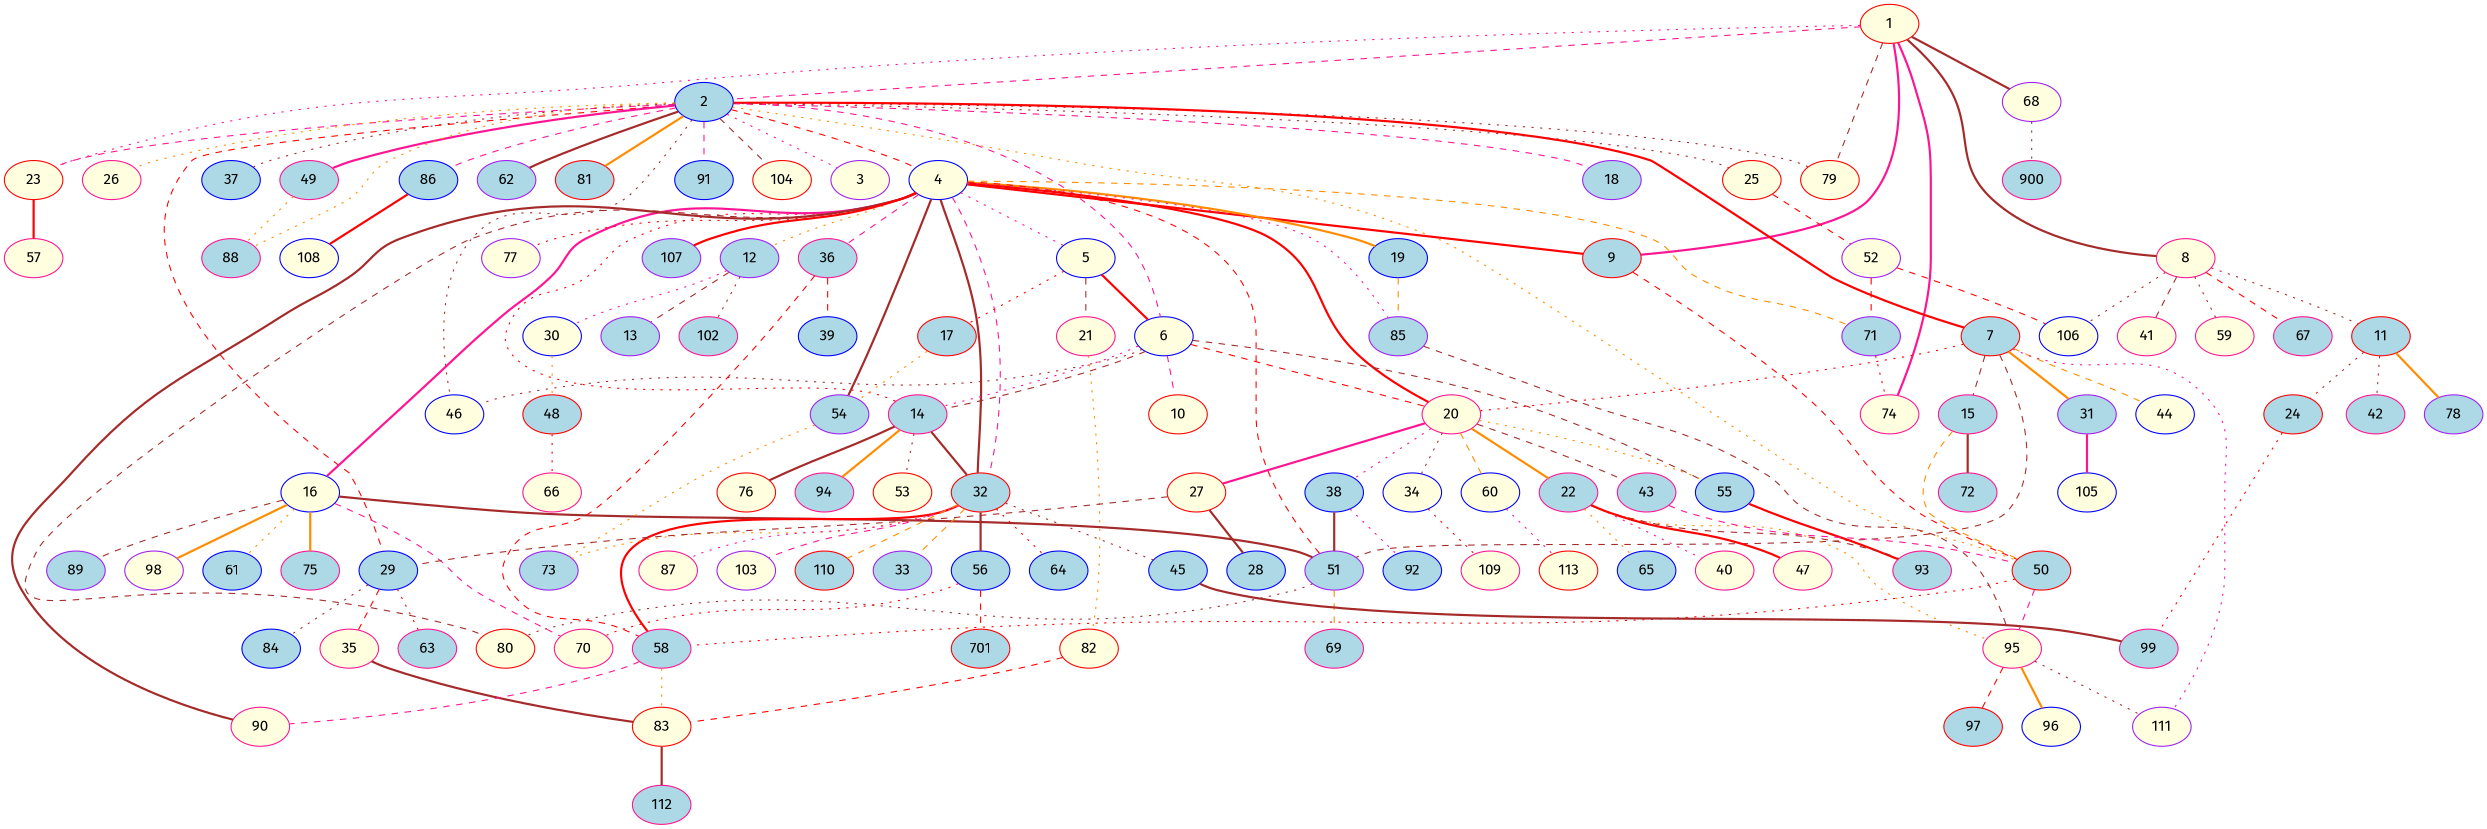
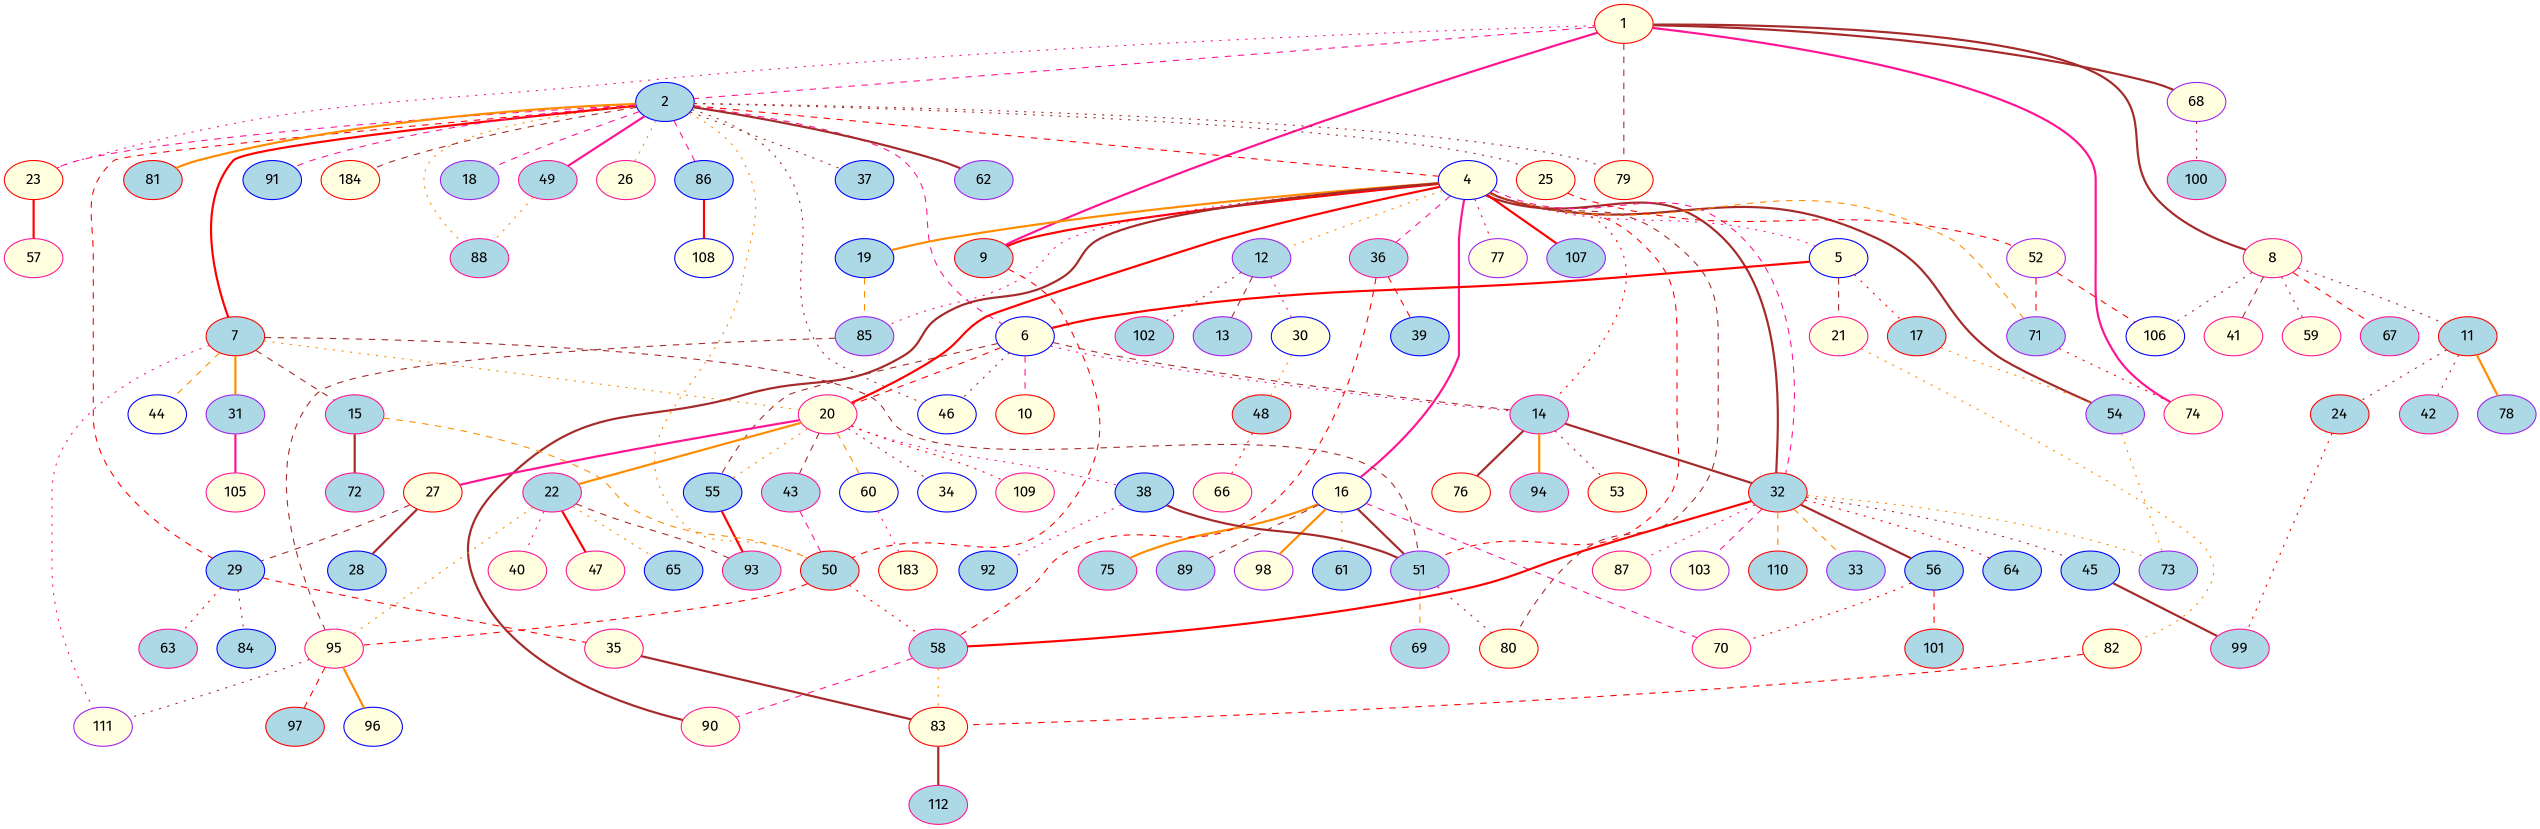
(782, 180) -> (350, 180)
(860, 180) -> none
(2032, 180) -> (2197, 180)
(1723, 384) -> (531, 375)
(2087, 492) -> (235, 492)
(1451, 531) -> (954, 461)
(1569, 571) -> (908, 571)
(2027, 609) -> (587, 623)
(981, 649) -> (1934, 649)
